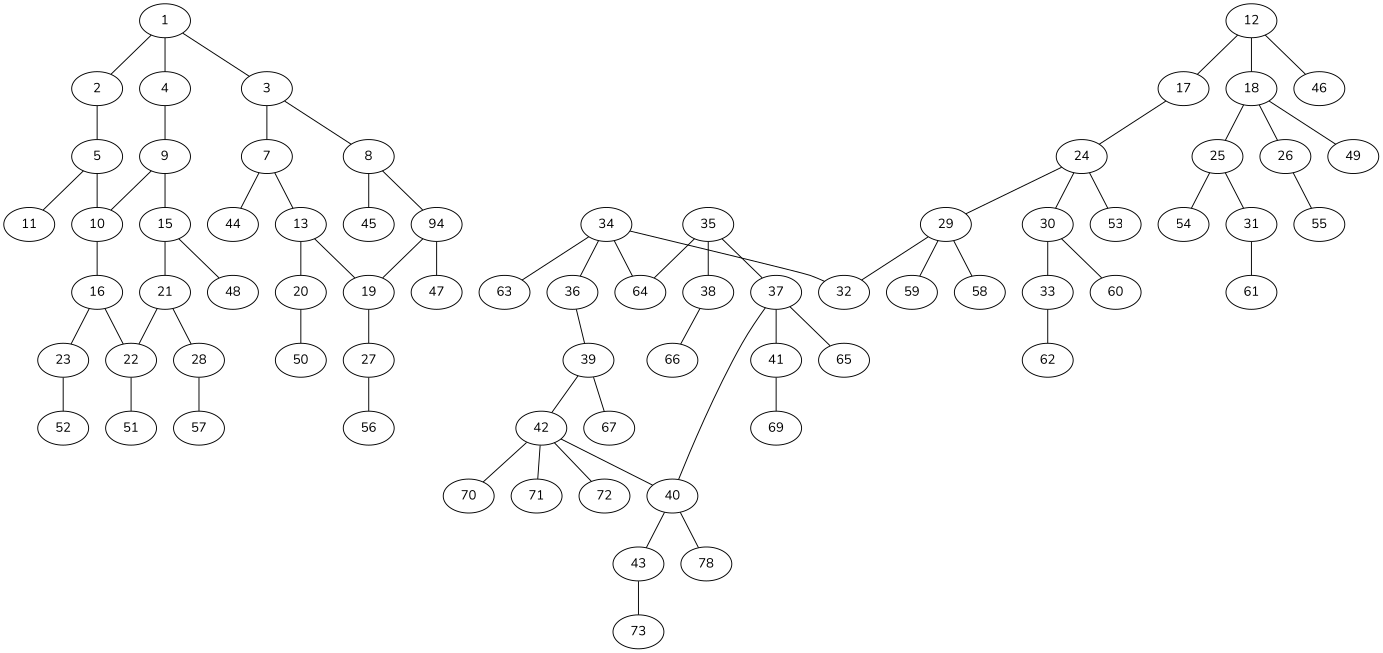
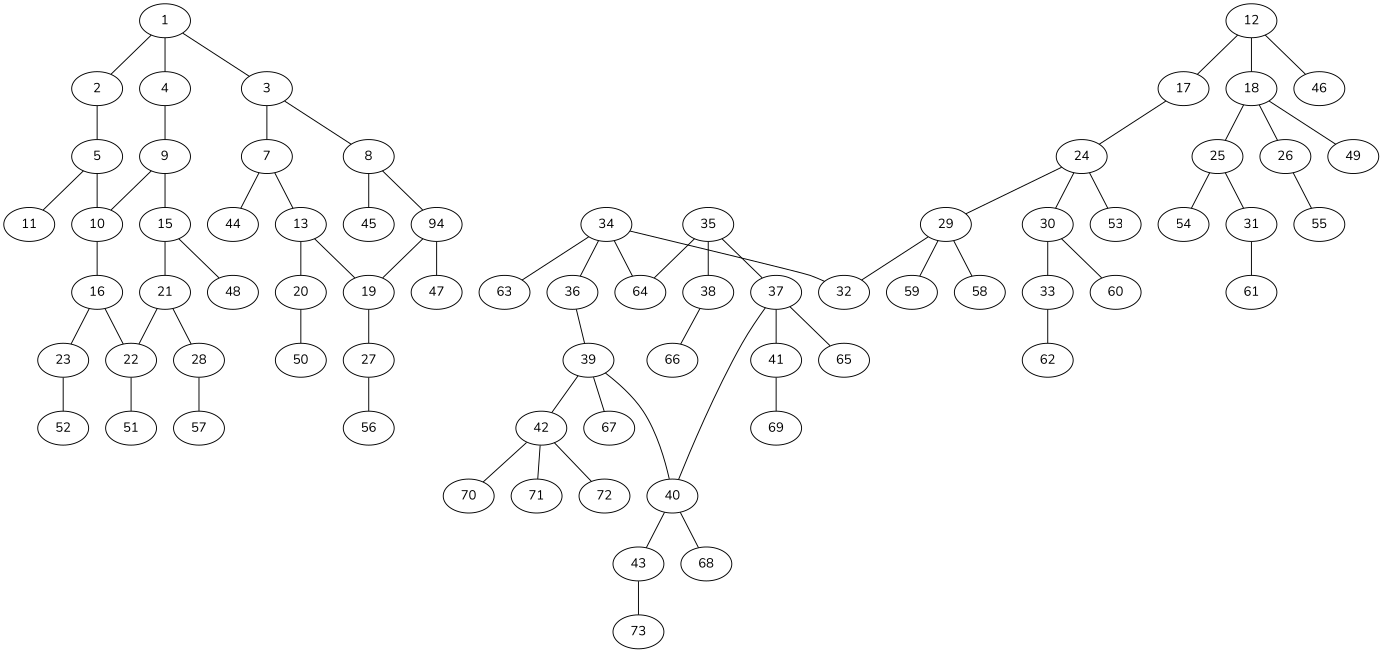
(607, 462) -> (648, 419)
(706, 564) -> (706, 564)
